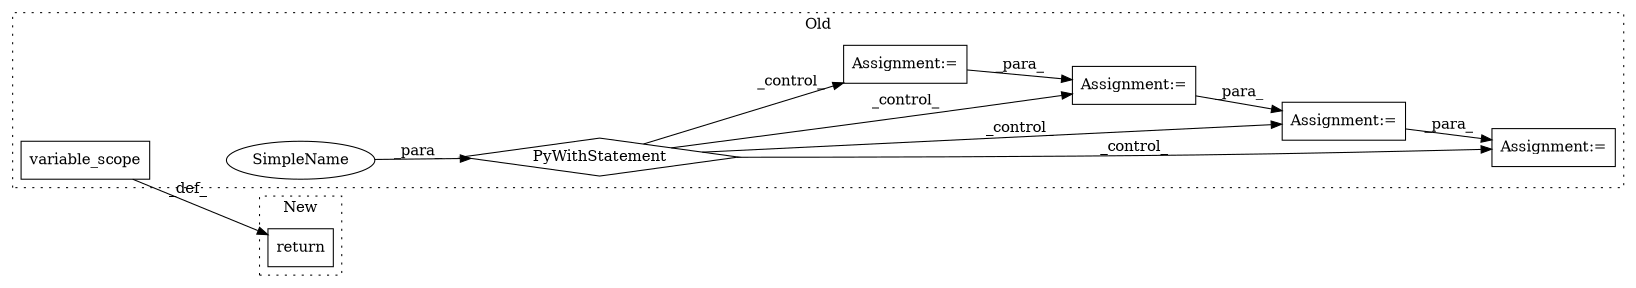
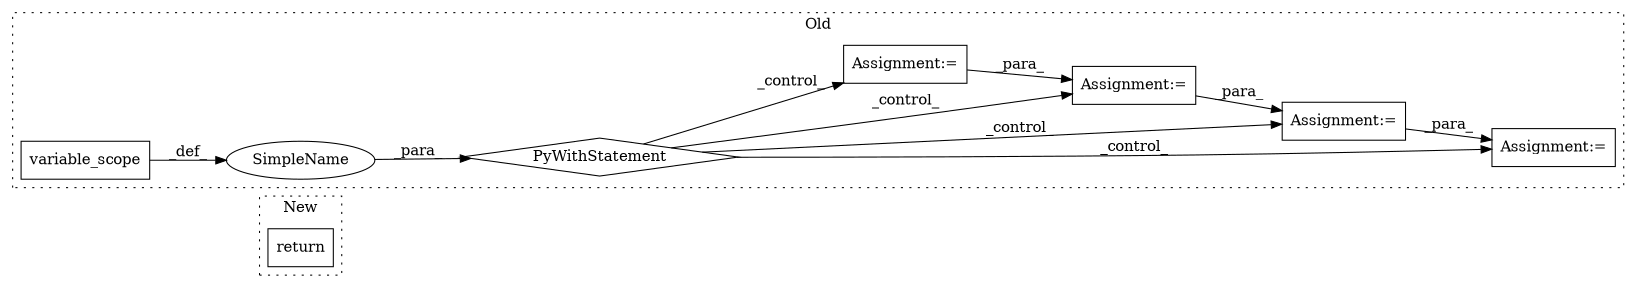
(195, 205) -> (183, 160)
